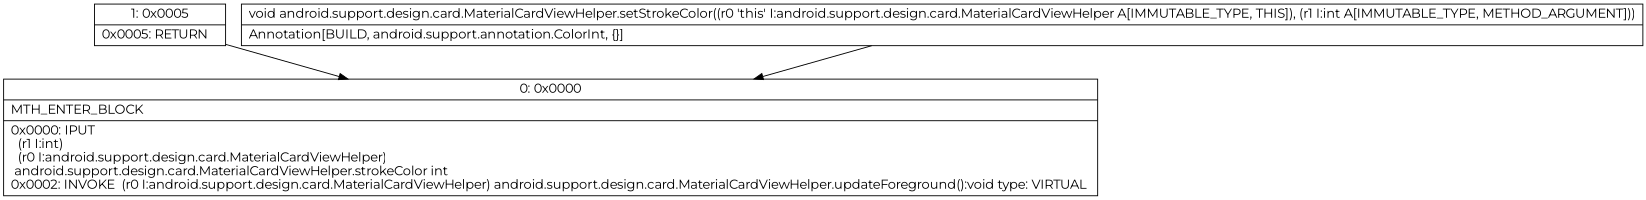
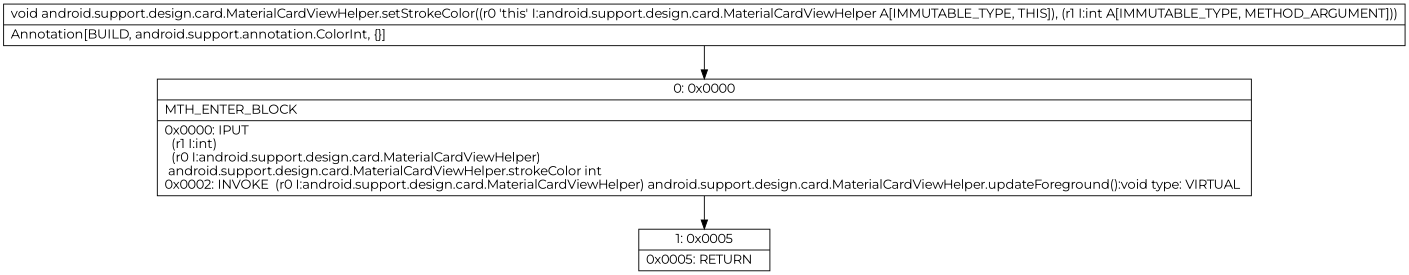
(283, 61) -> (704, 208)
